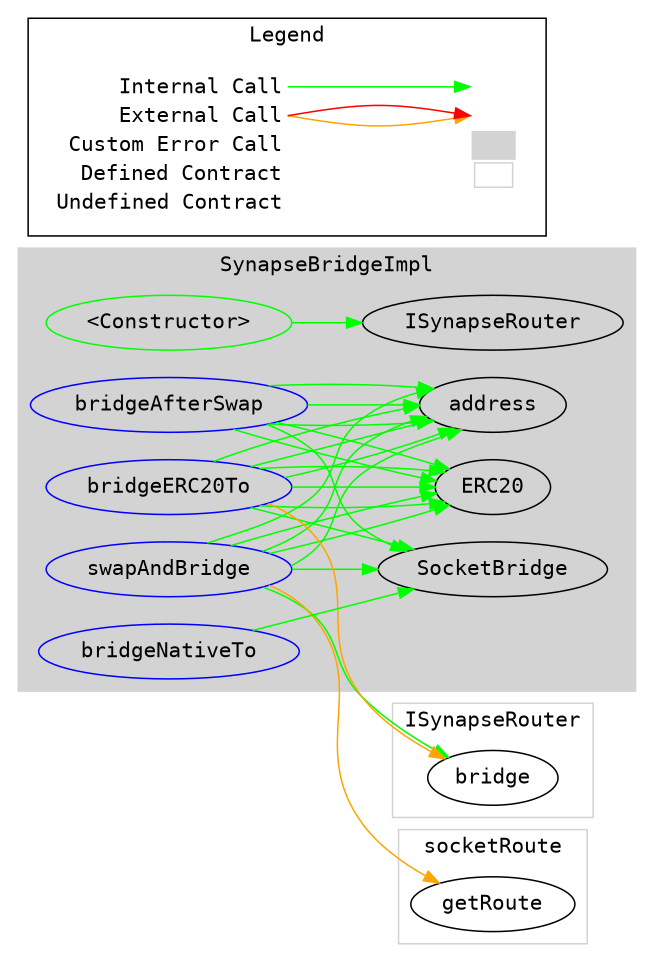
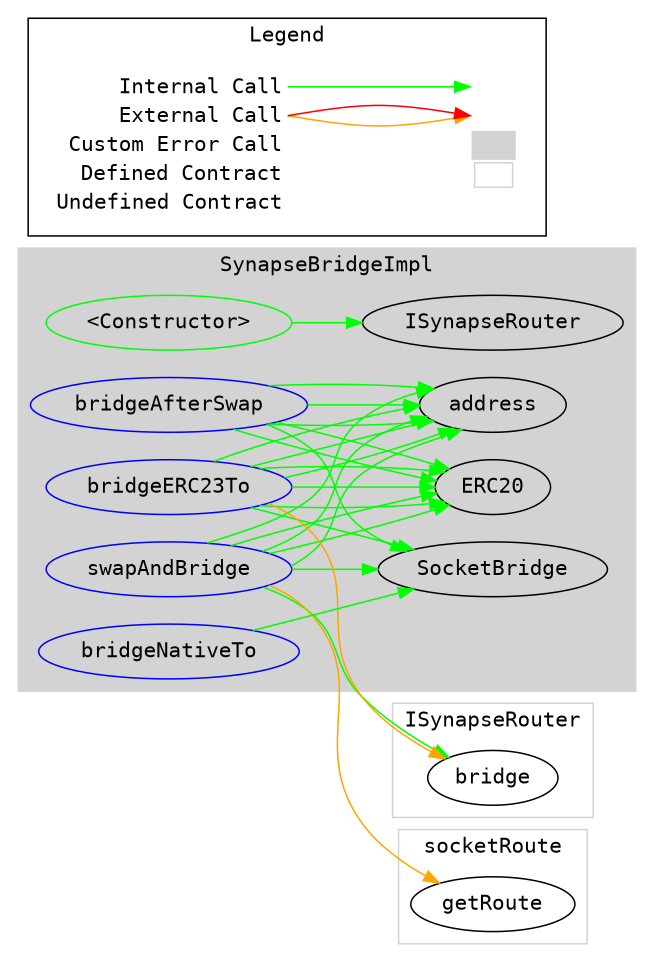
(169, 487) -> (169, 487)
